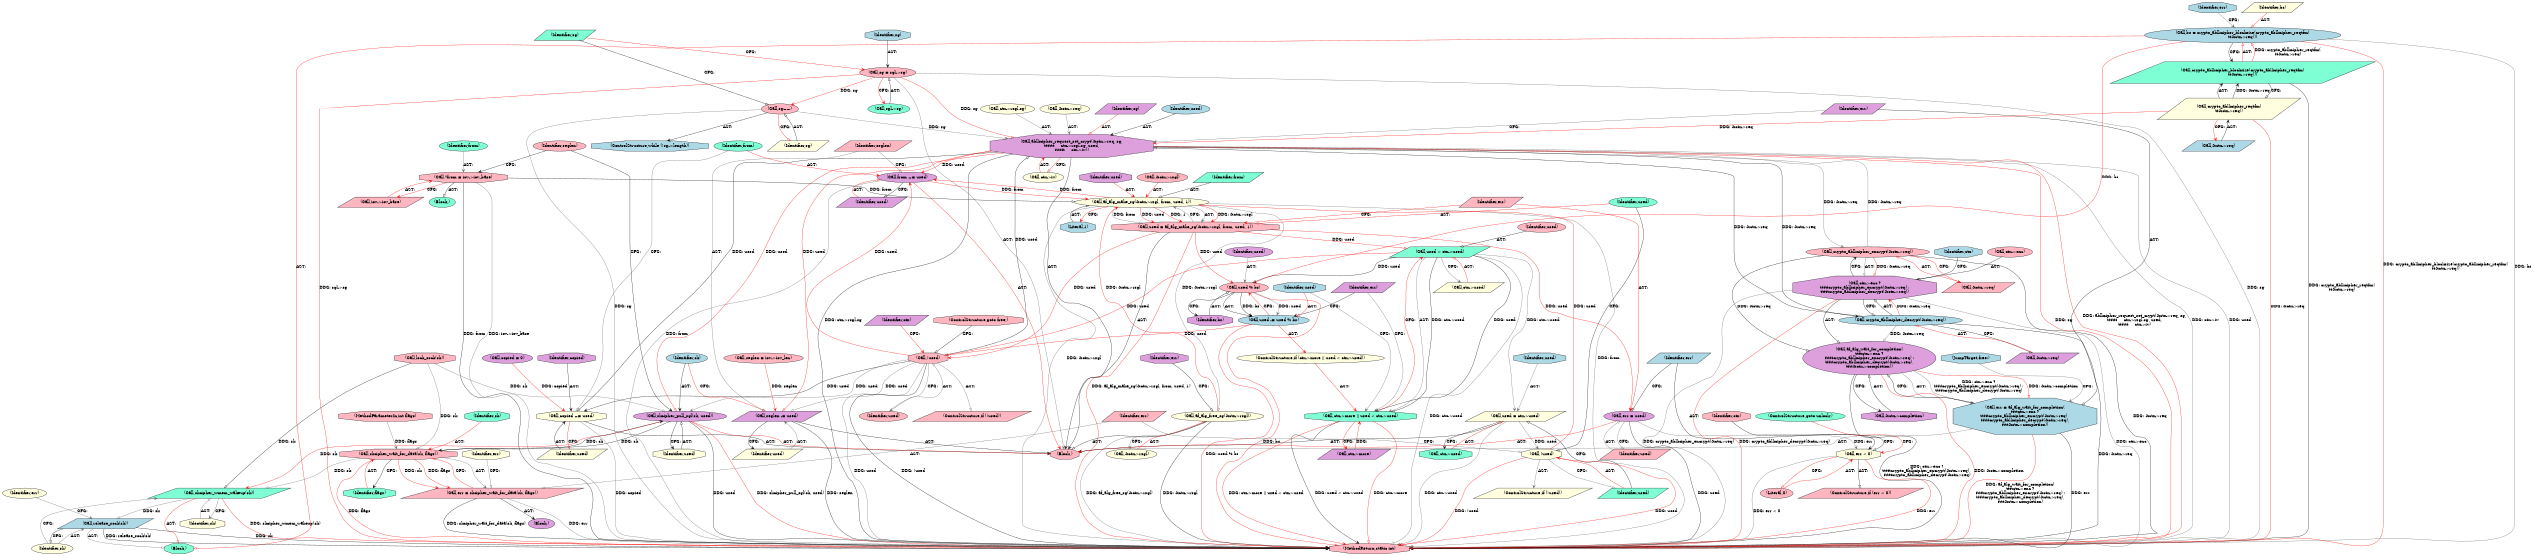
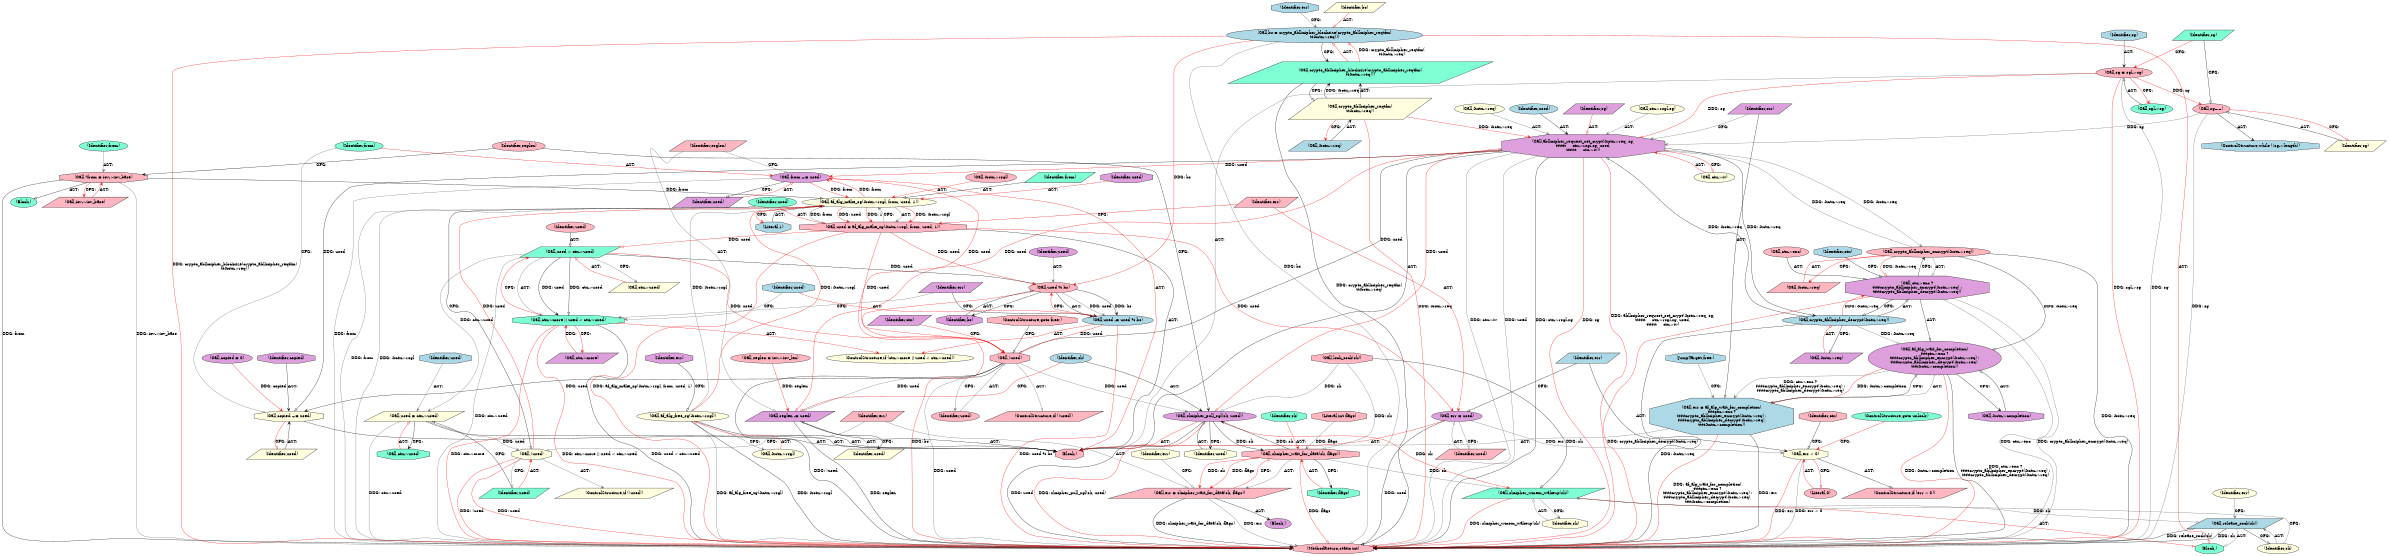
(1335, 386) -> (747, 334)
(385, 416) -> (1339, 416)
(908, 546) -> none
